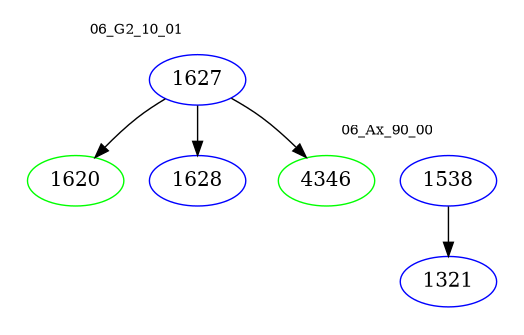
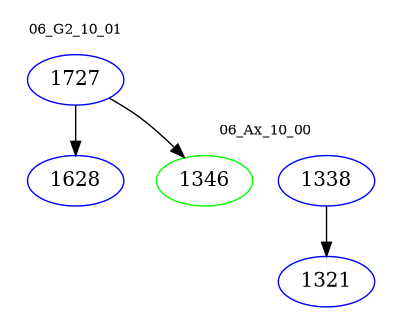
(198, 80) -> (76, 80)
(387, 131) -> (266, 131)
(76, 181) -> none
(327, 181) -> (205, 181)
(448, 181) -> (327, 181)
